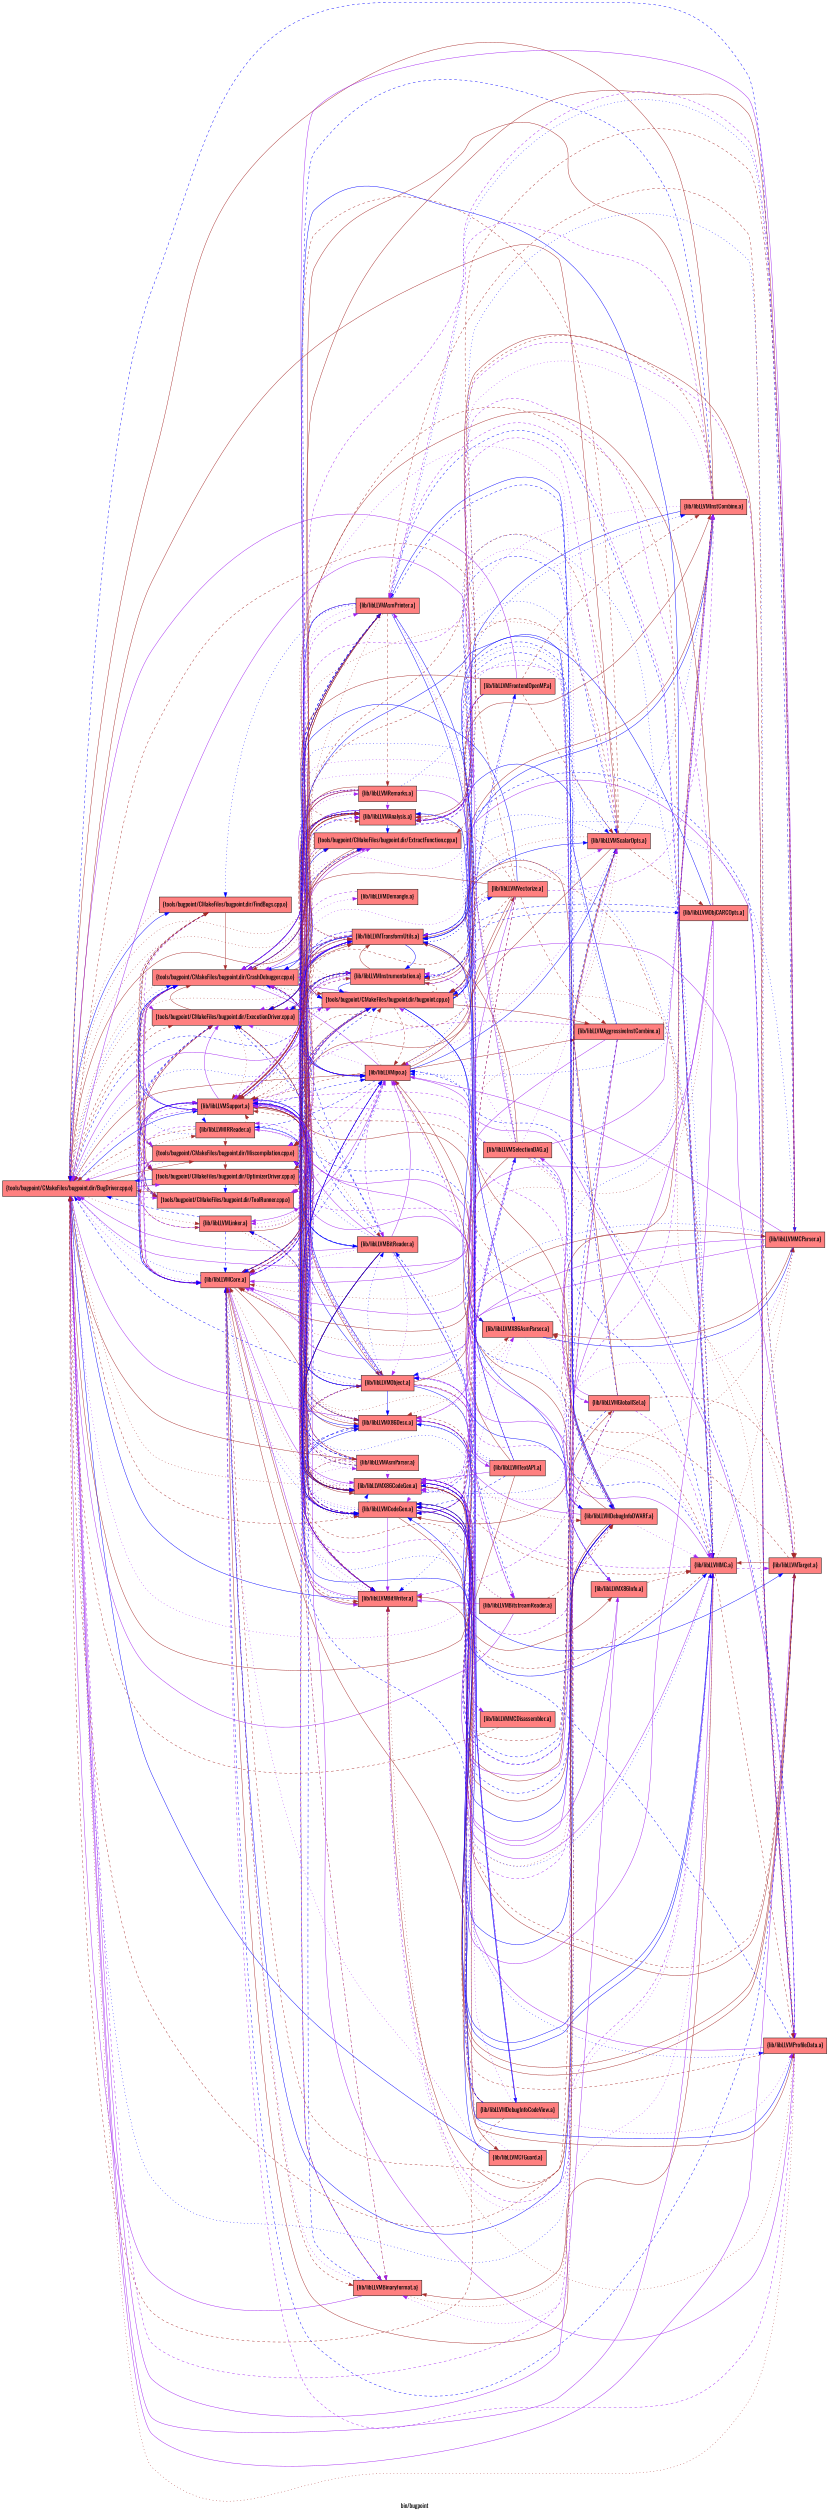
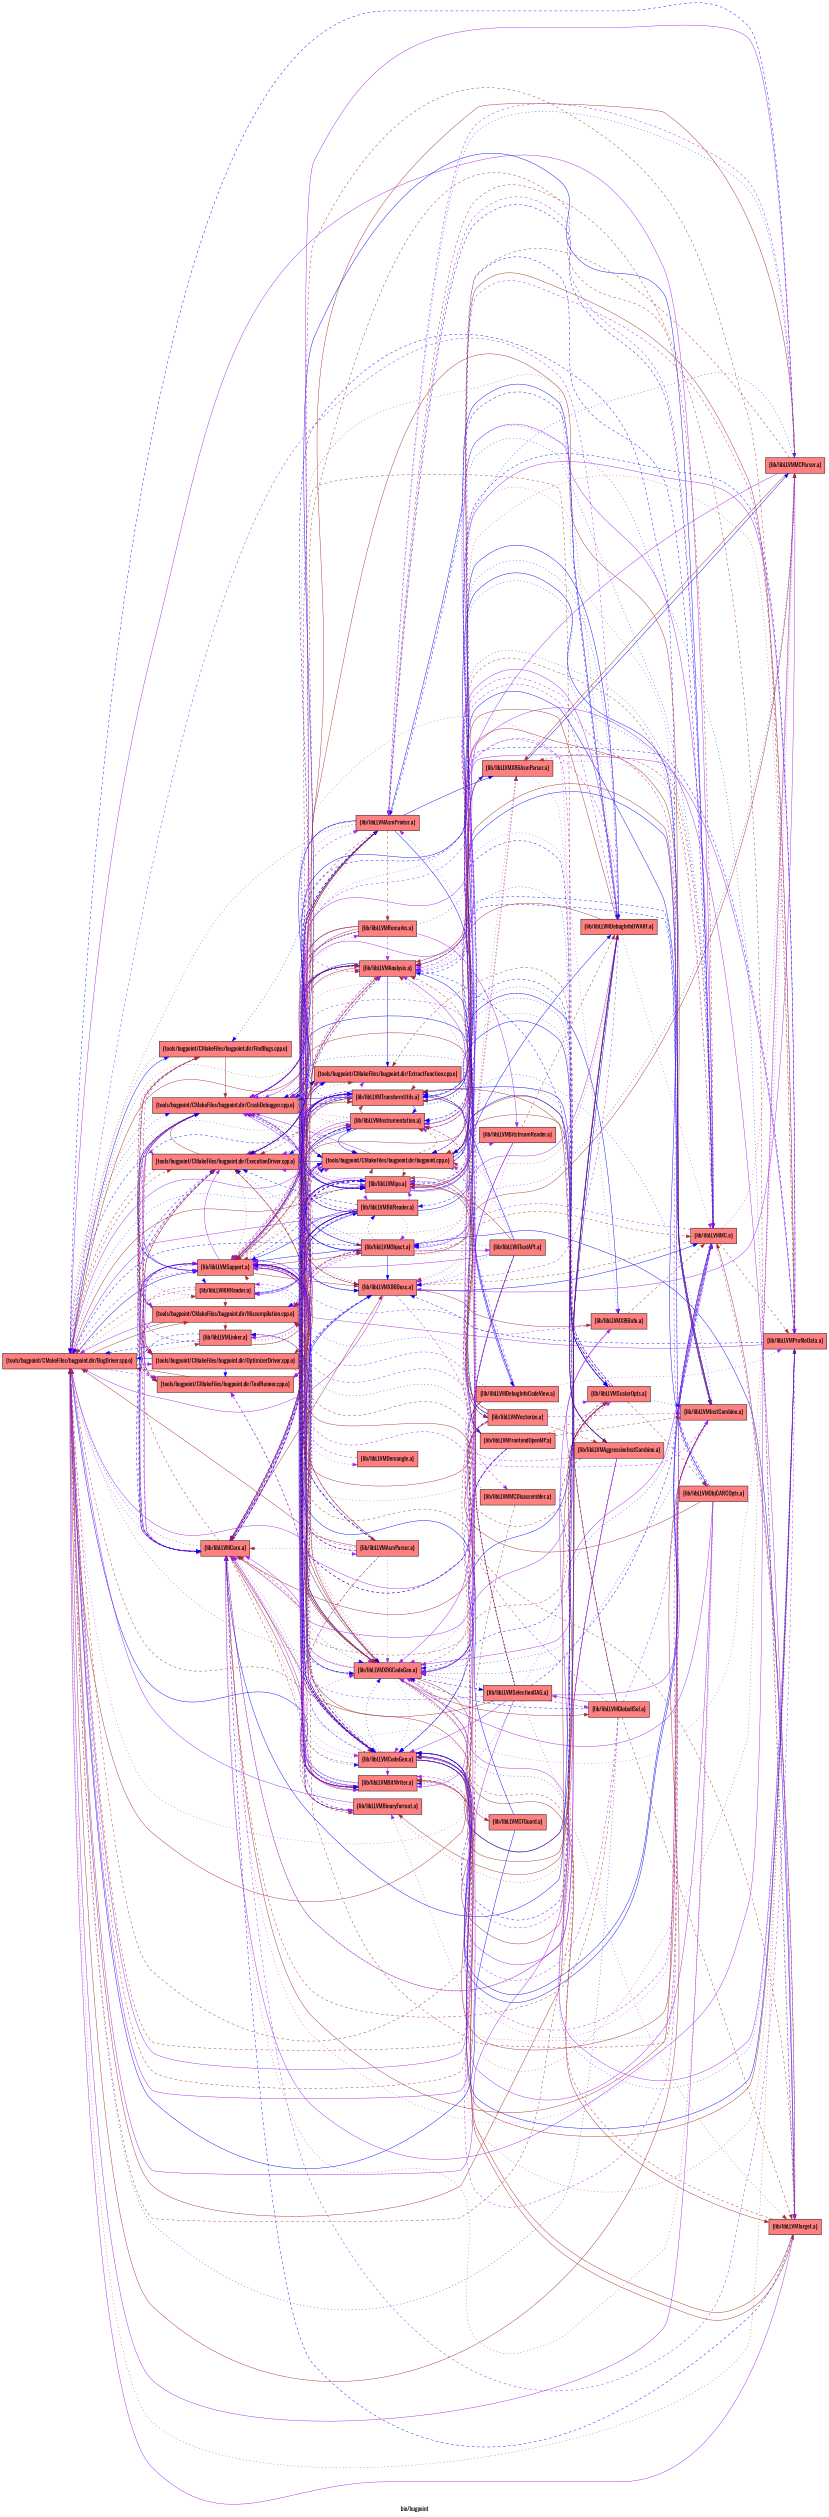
(391, 1092) -> (329, 1690)
(139, 1149) -> (138, 1341)
(410, 1161) -> (410, 1198)
